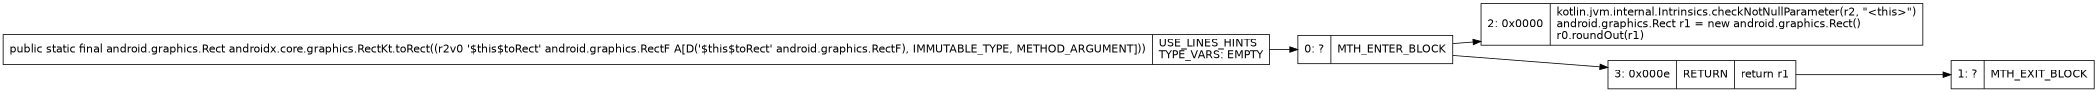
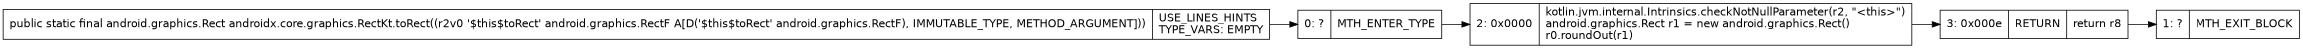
(1392, 49) -> (1386, 24)
(1526, 61) -> (1922, 24)
(1765, 74) -> (2097, 24)
